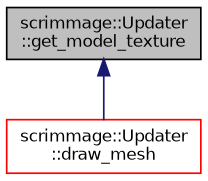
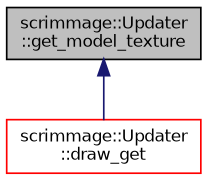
(104, 146) -> (104, 146)
